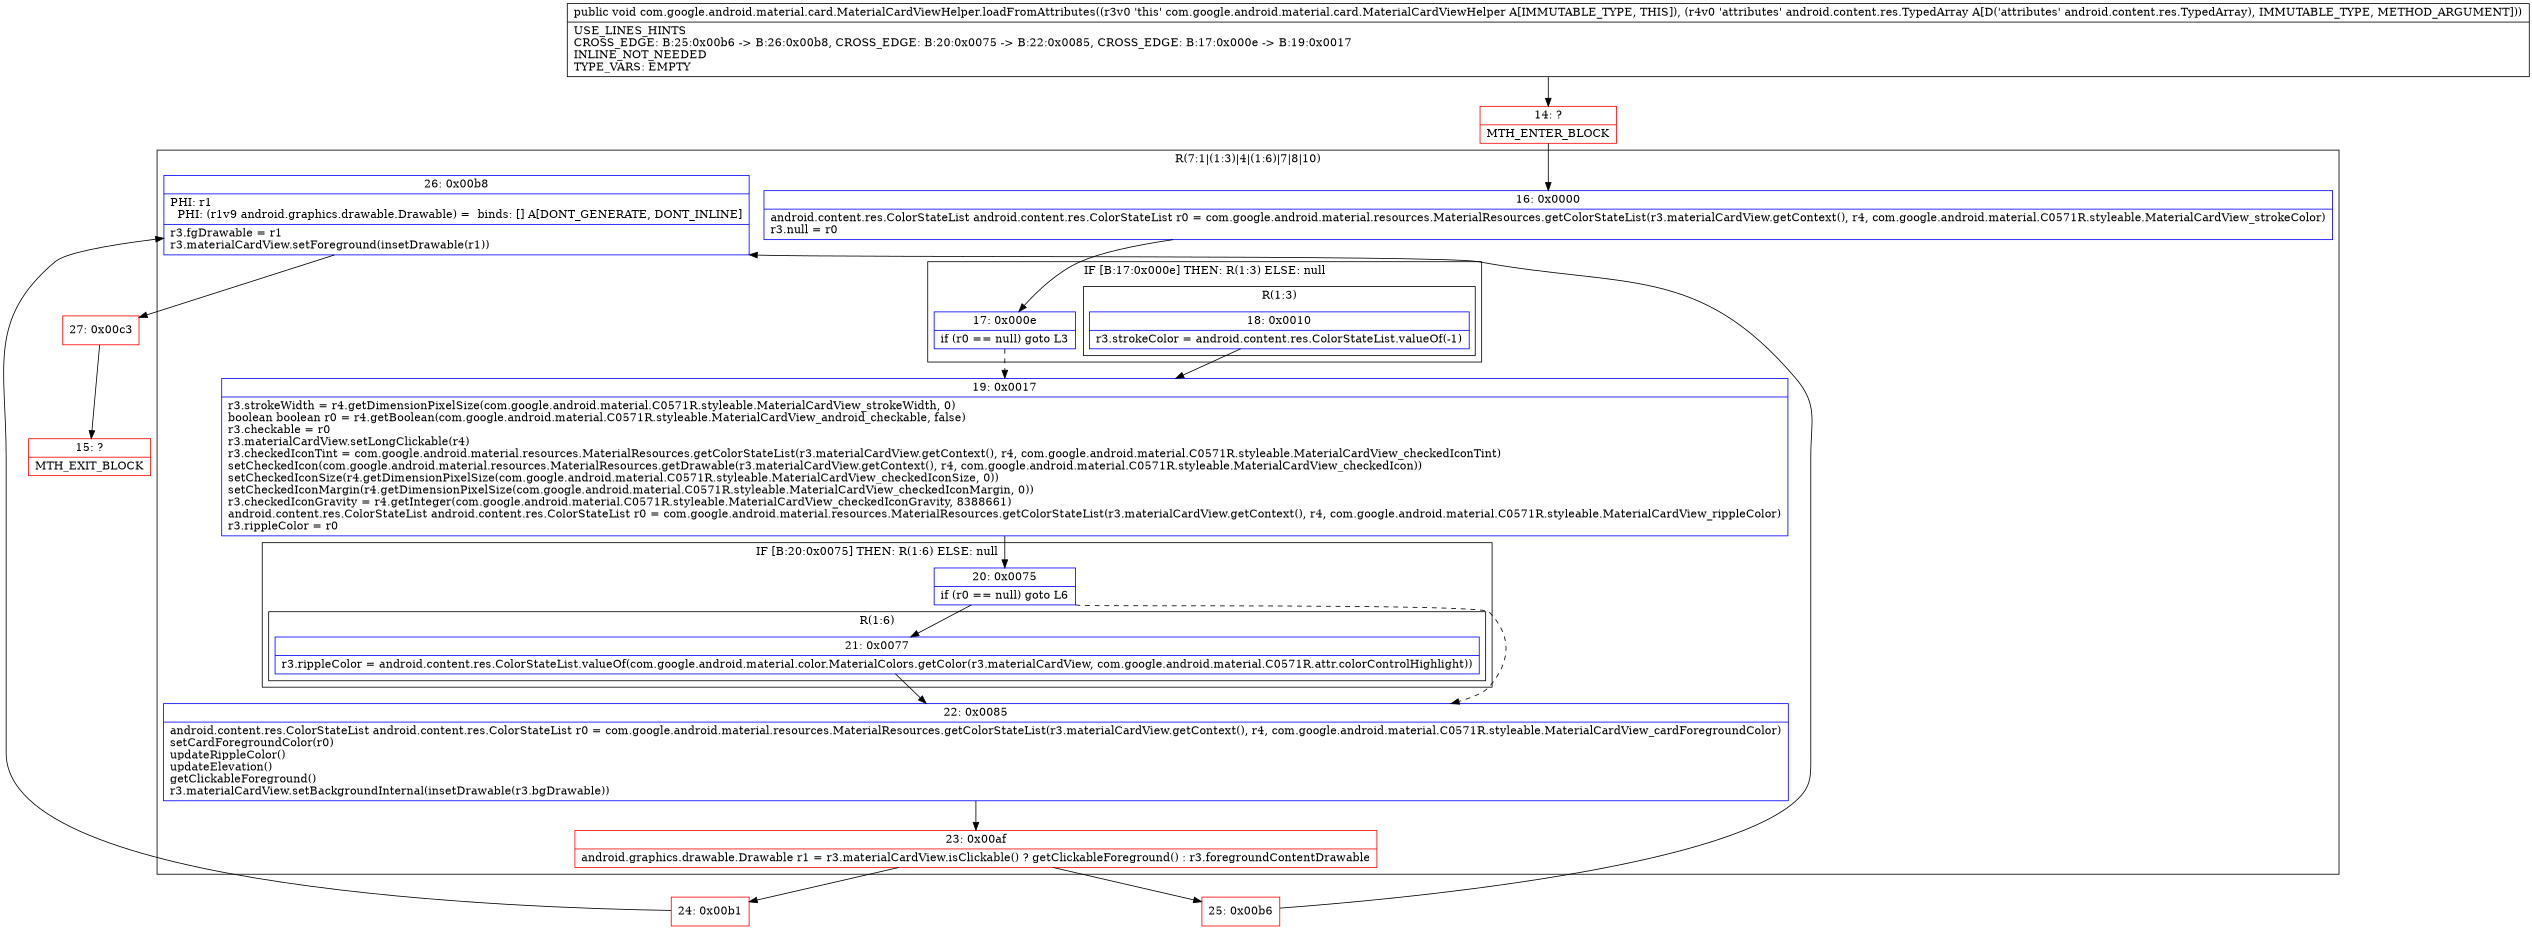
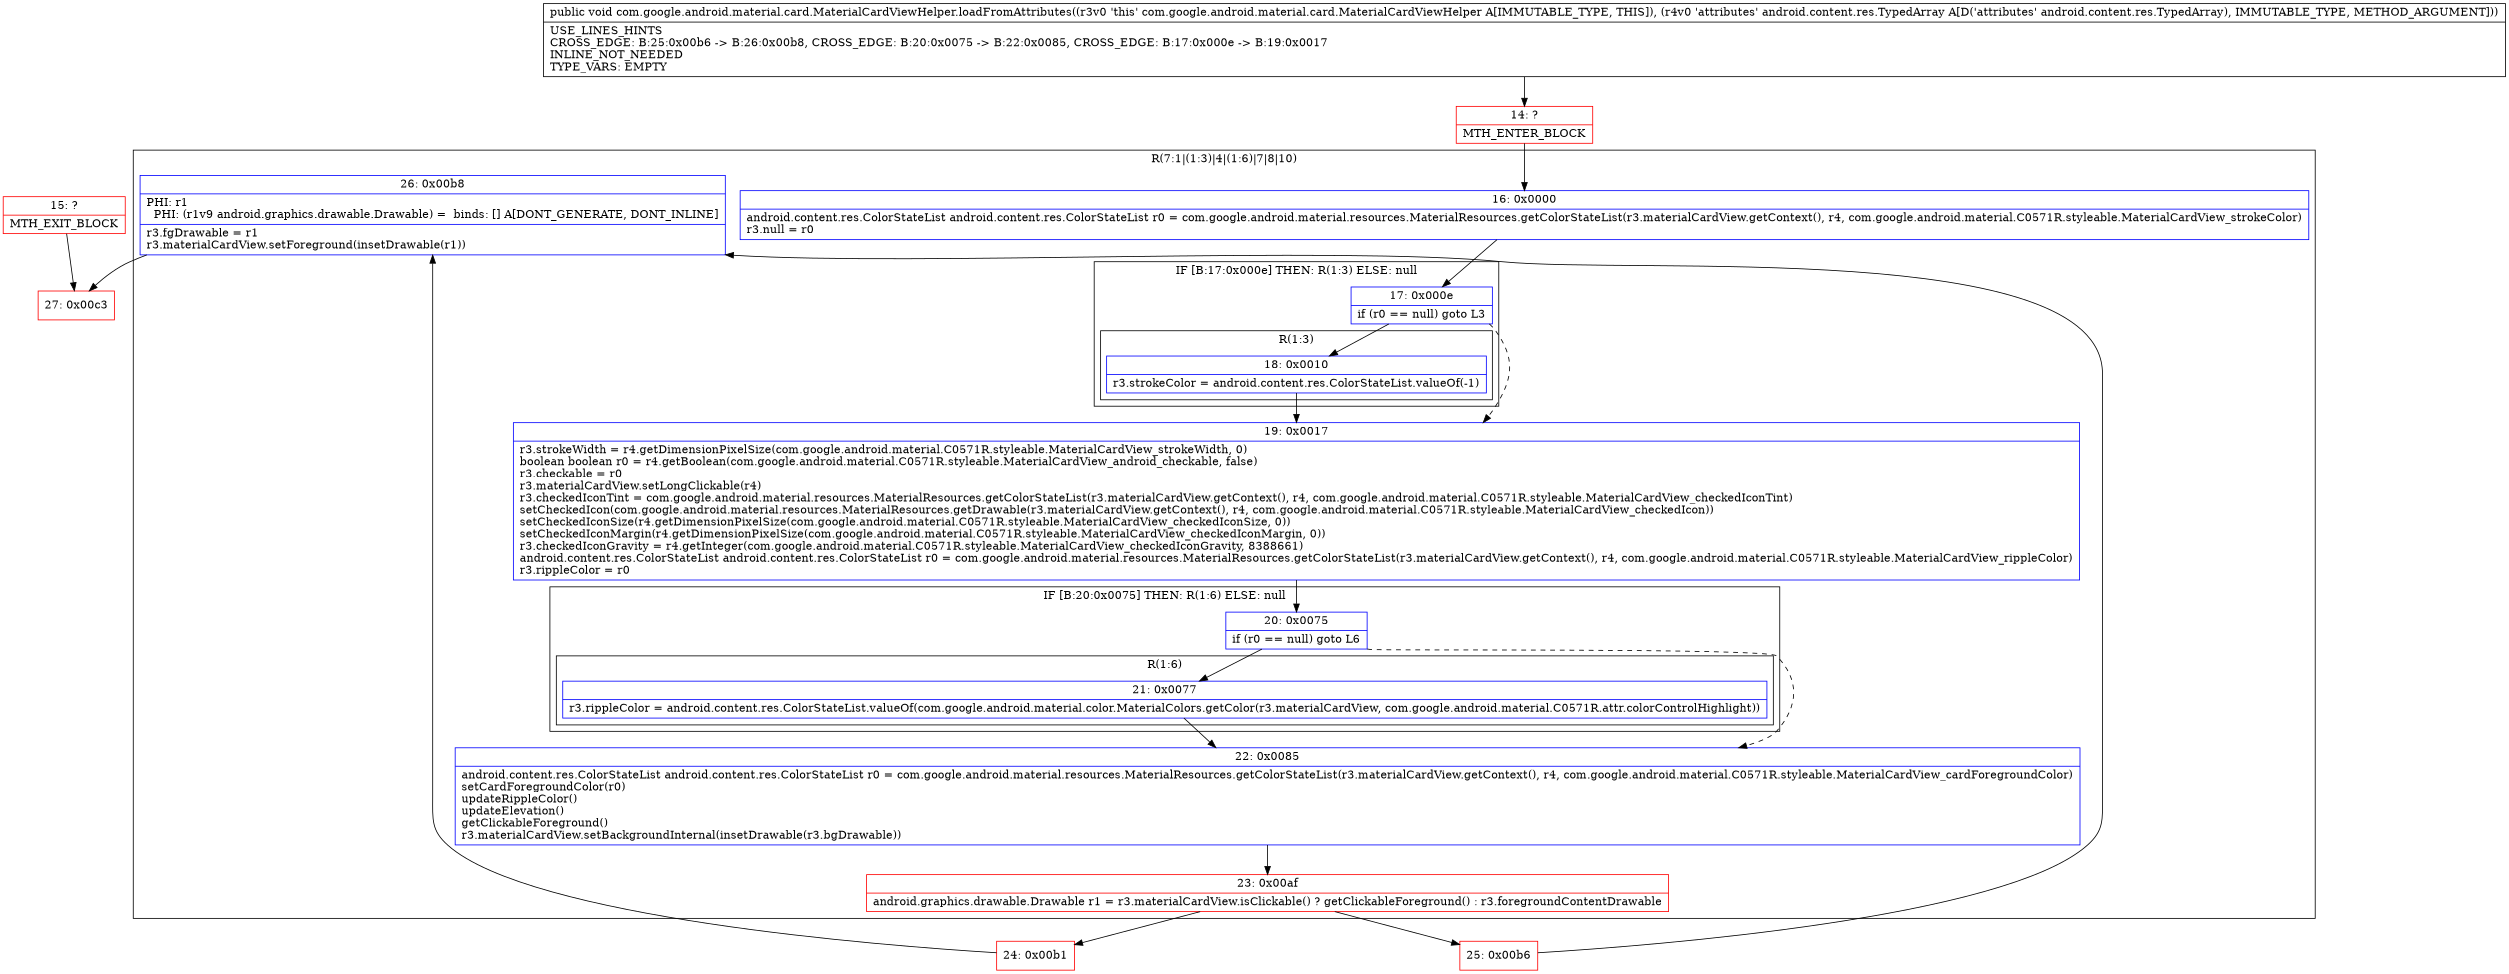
none -> (1363, 338)
(96, 388) -> (70, 258)
